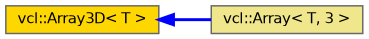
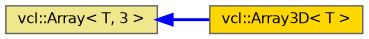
(192, 20) -> (191, 20)
